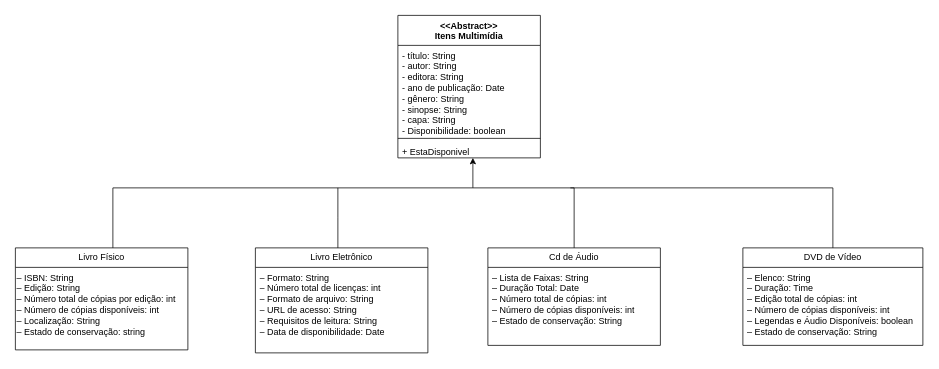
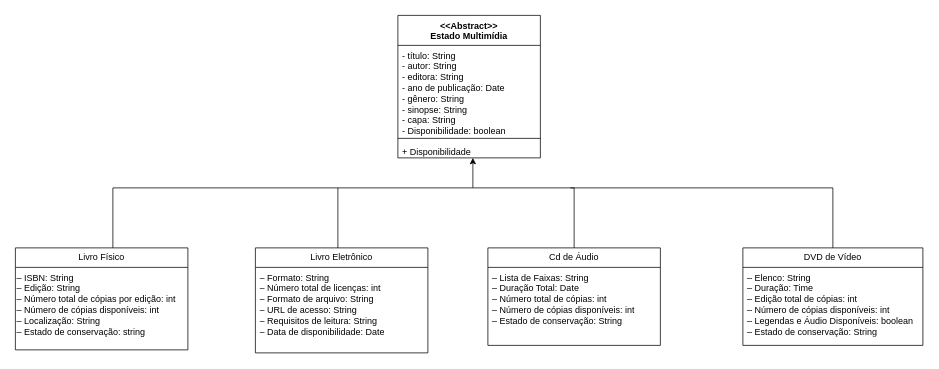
(469, 31) -> (469, 31)
(438, 152) -> (438, 152)
